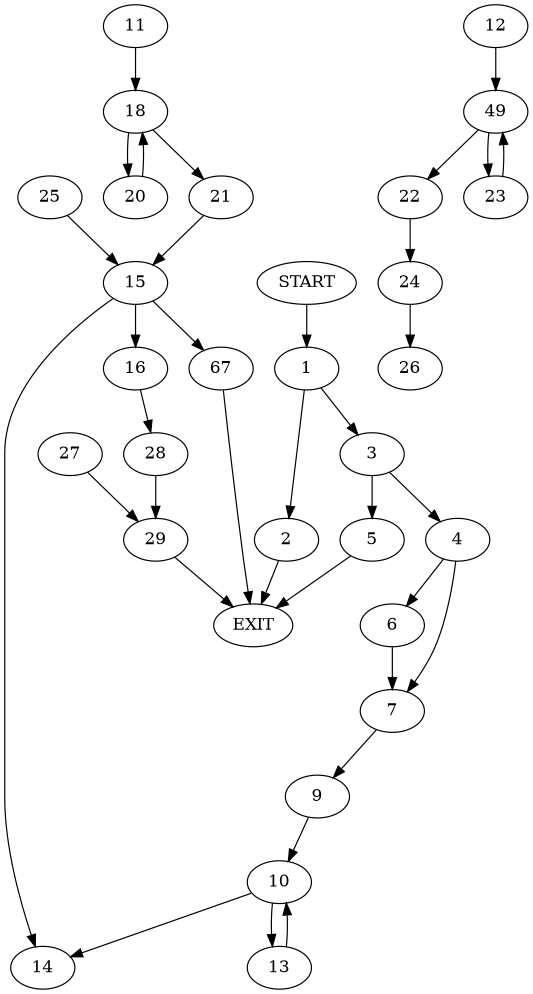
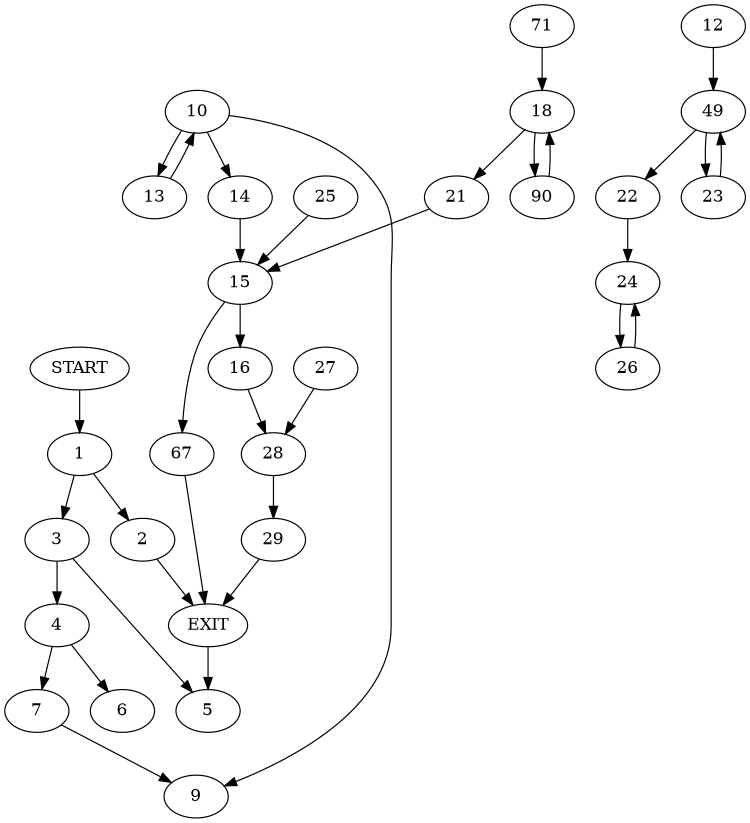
(136, 26) -> (542, 26)
(136, 197) -> (542, 197)
none -> (636, 332)
(109, 493) -> (303, 406)
(319, 578) -> (208, 662)
(5, 598) -> (240, 234)
(392, 662) -> none
(301, 834) -> (391, 437)
